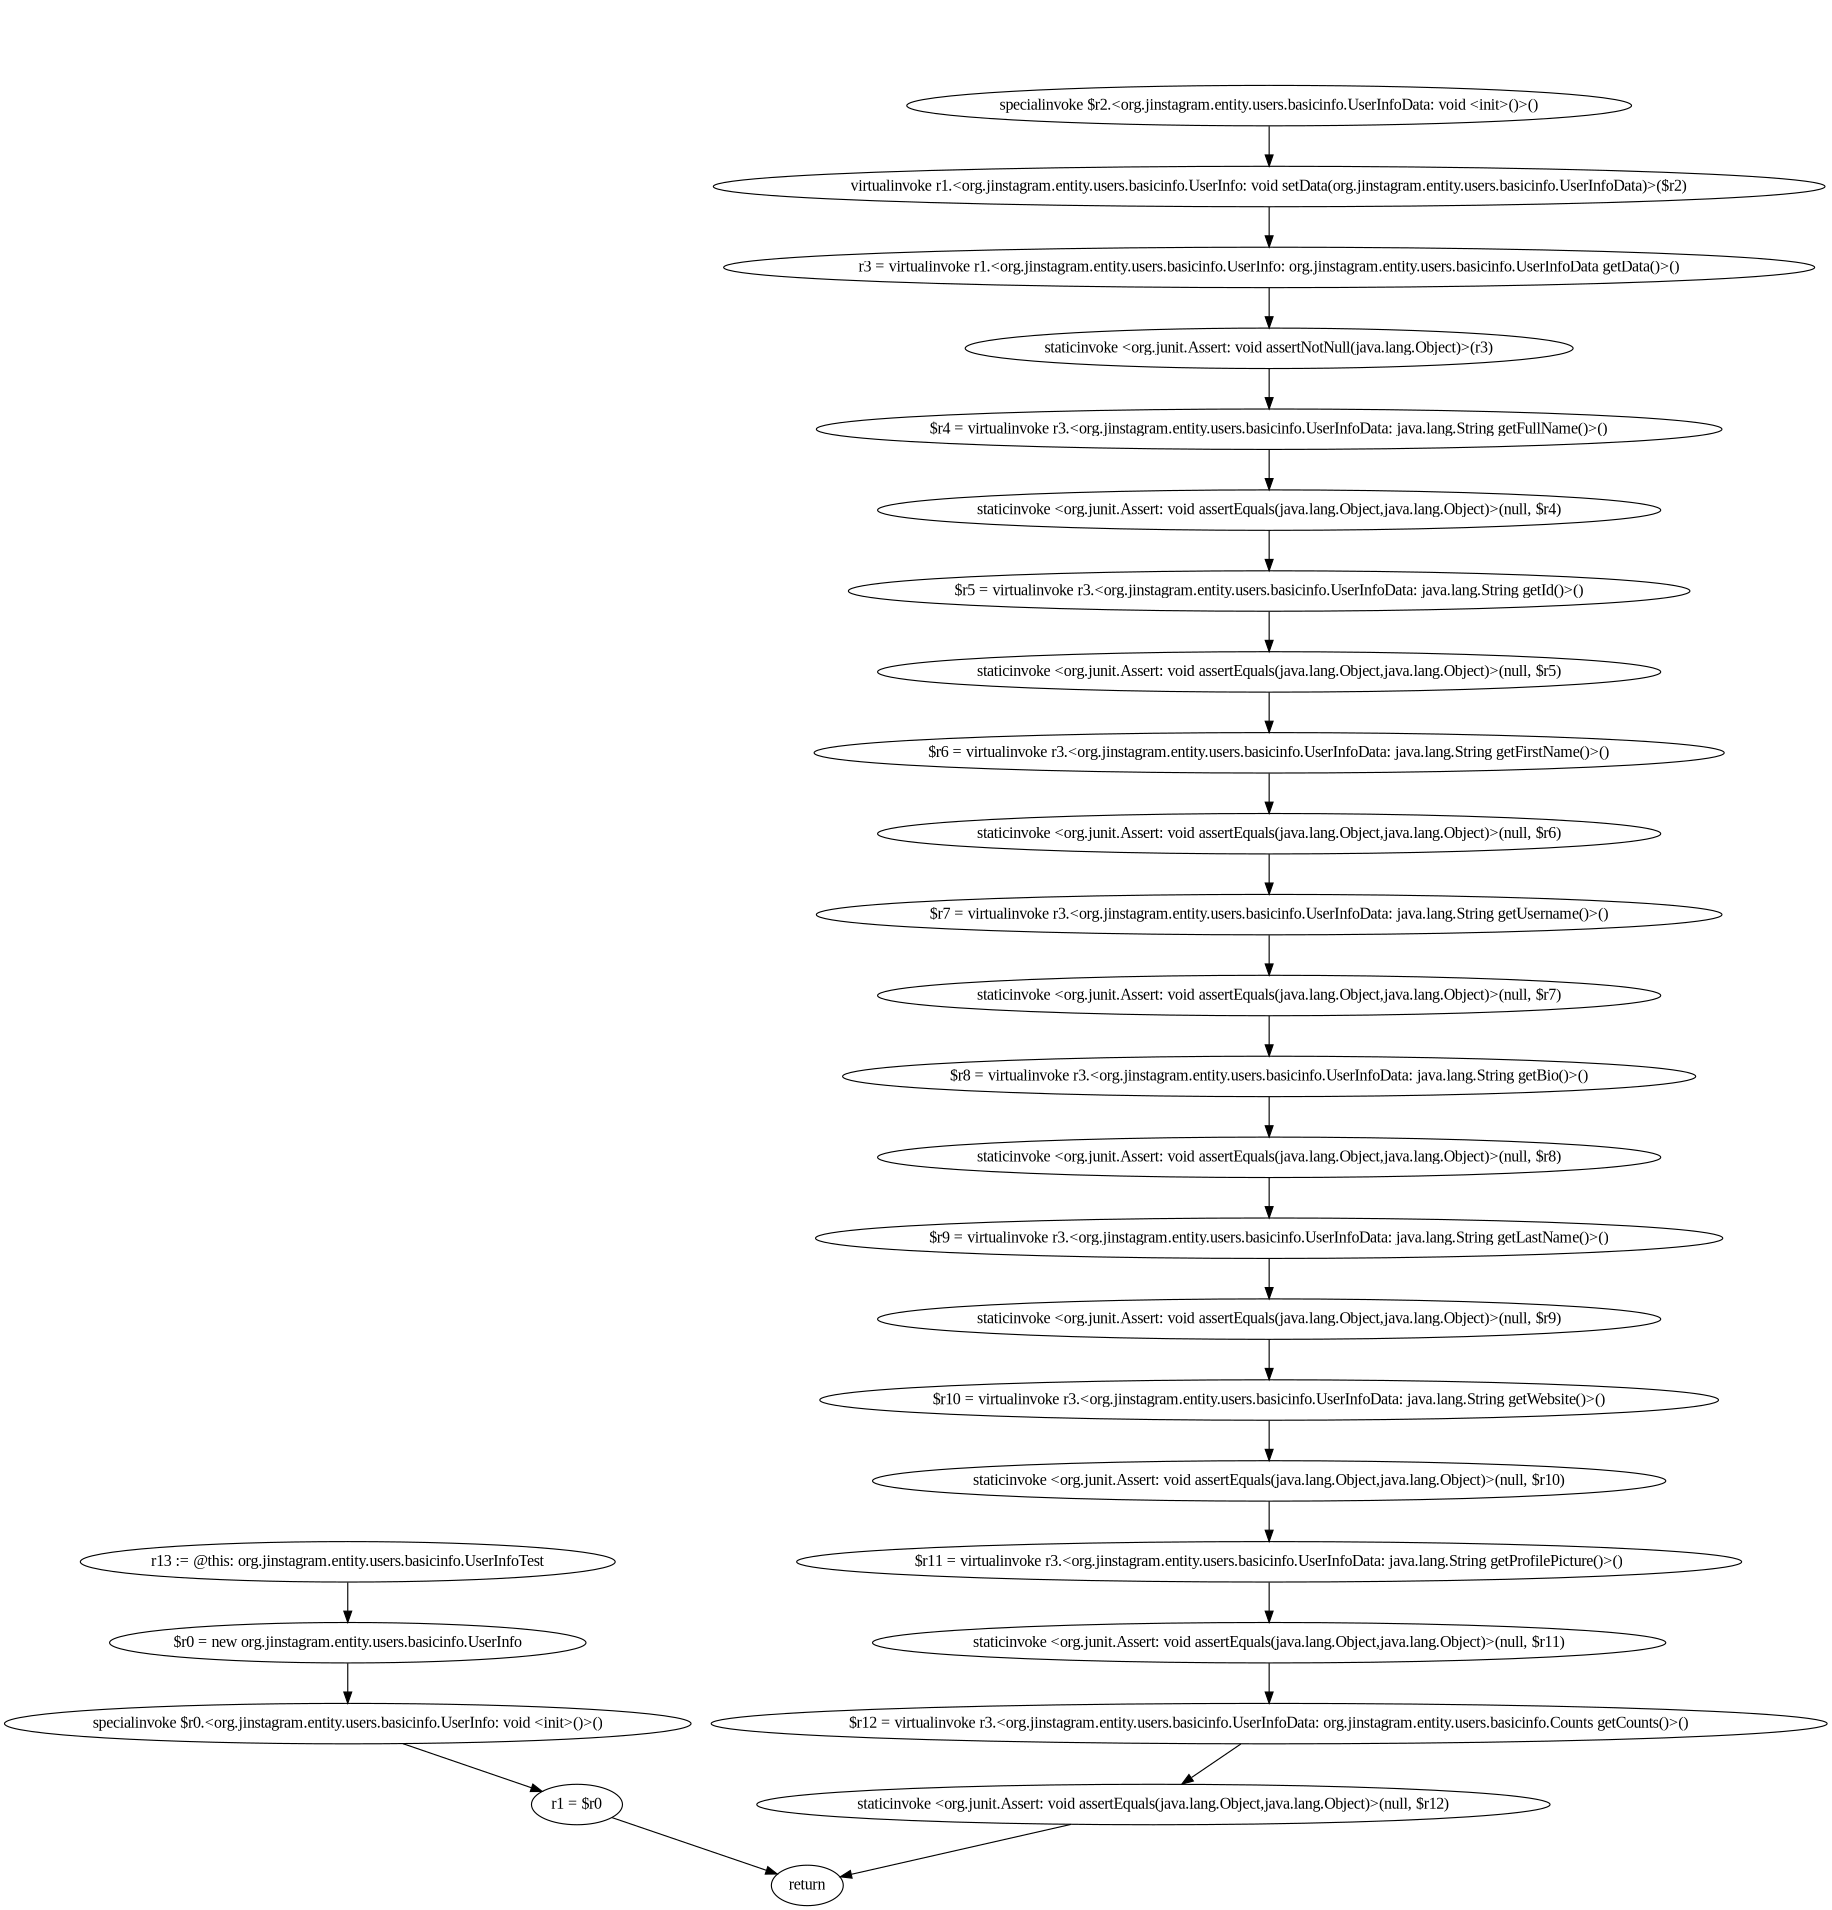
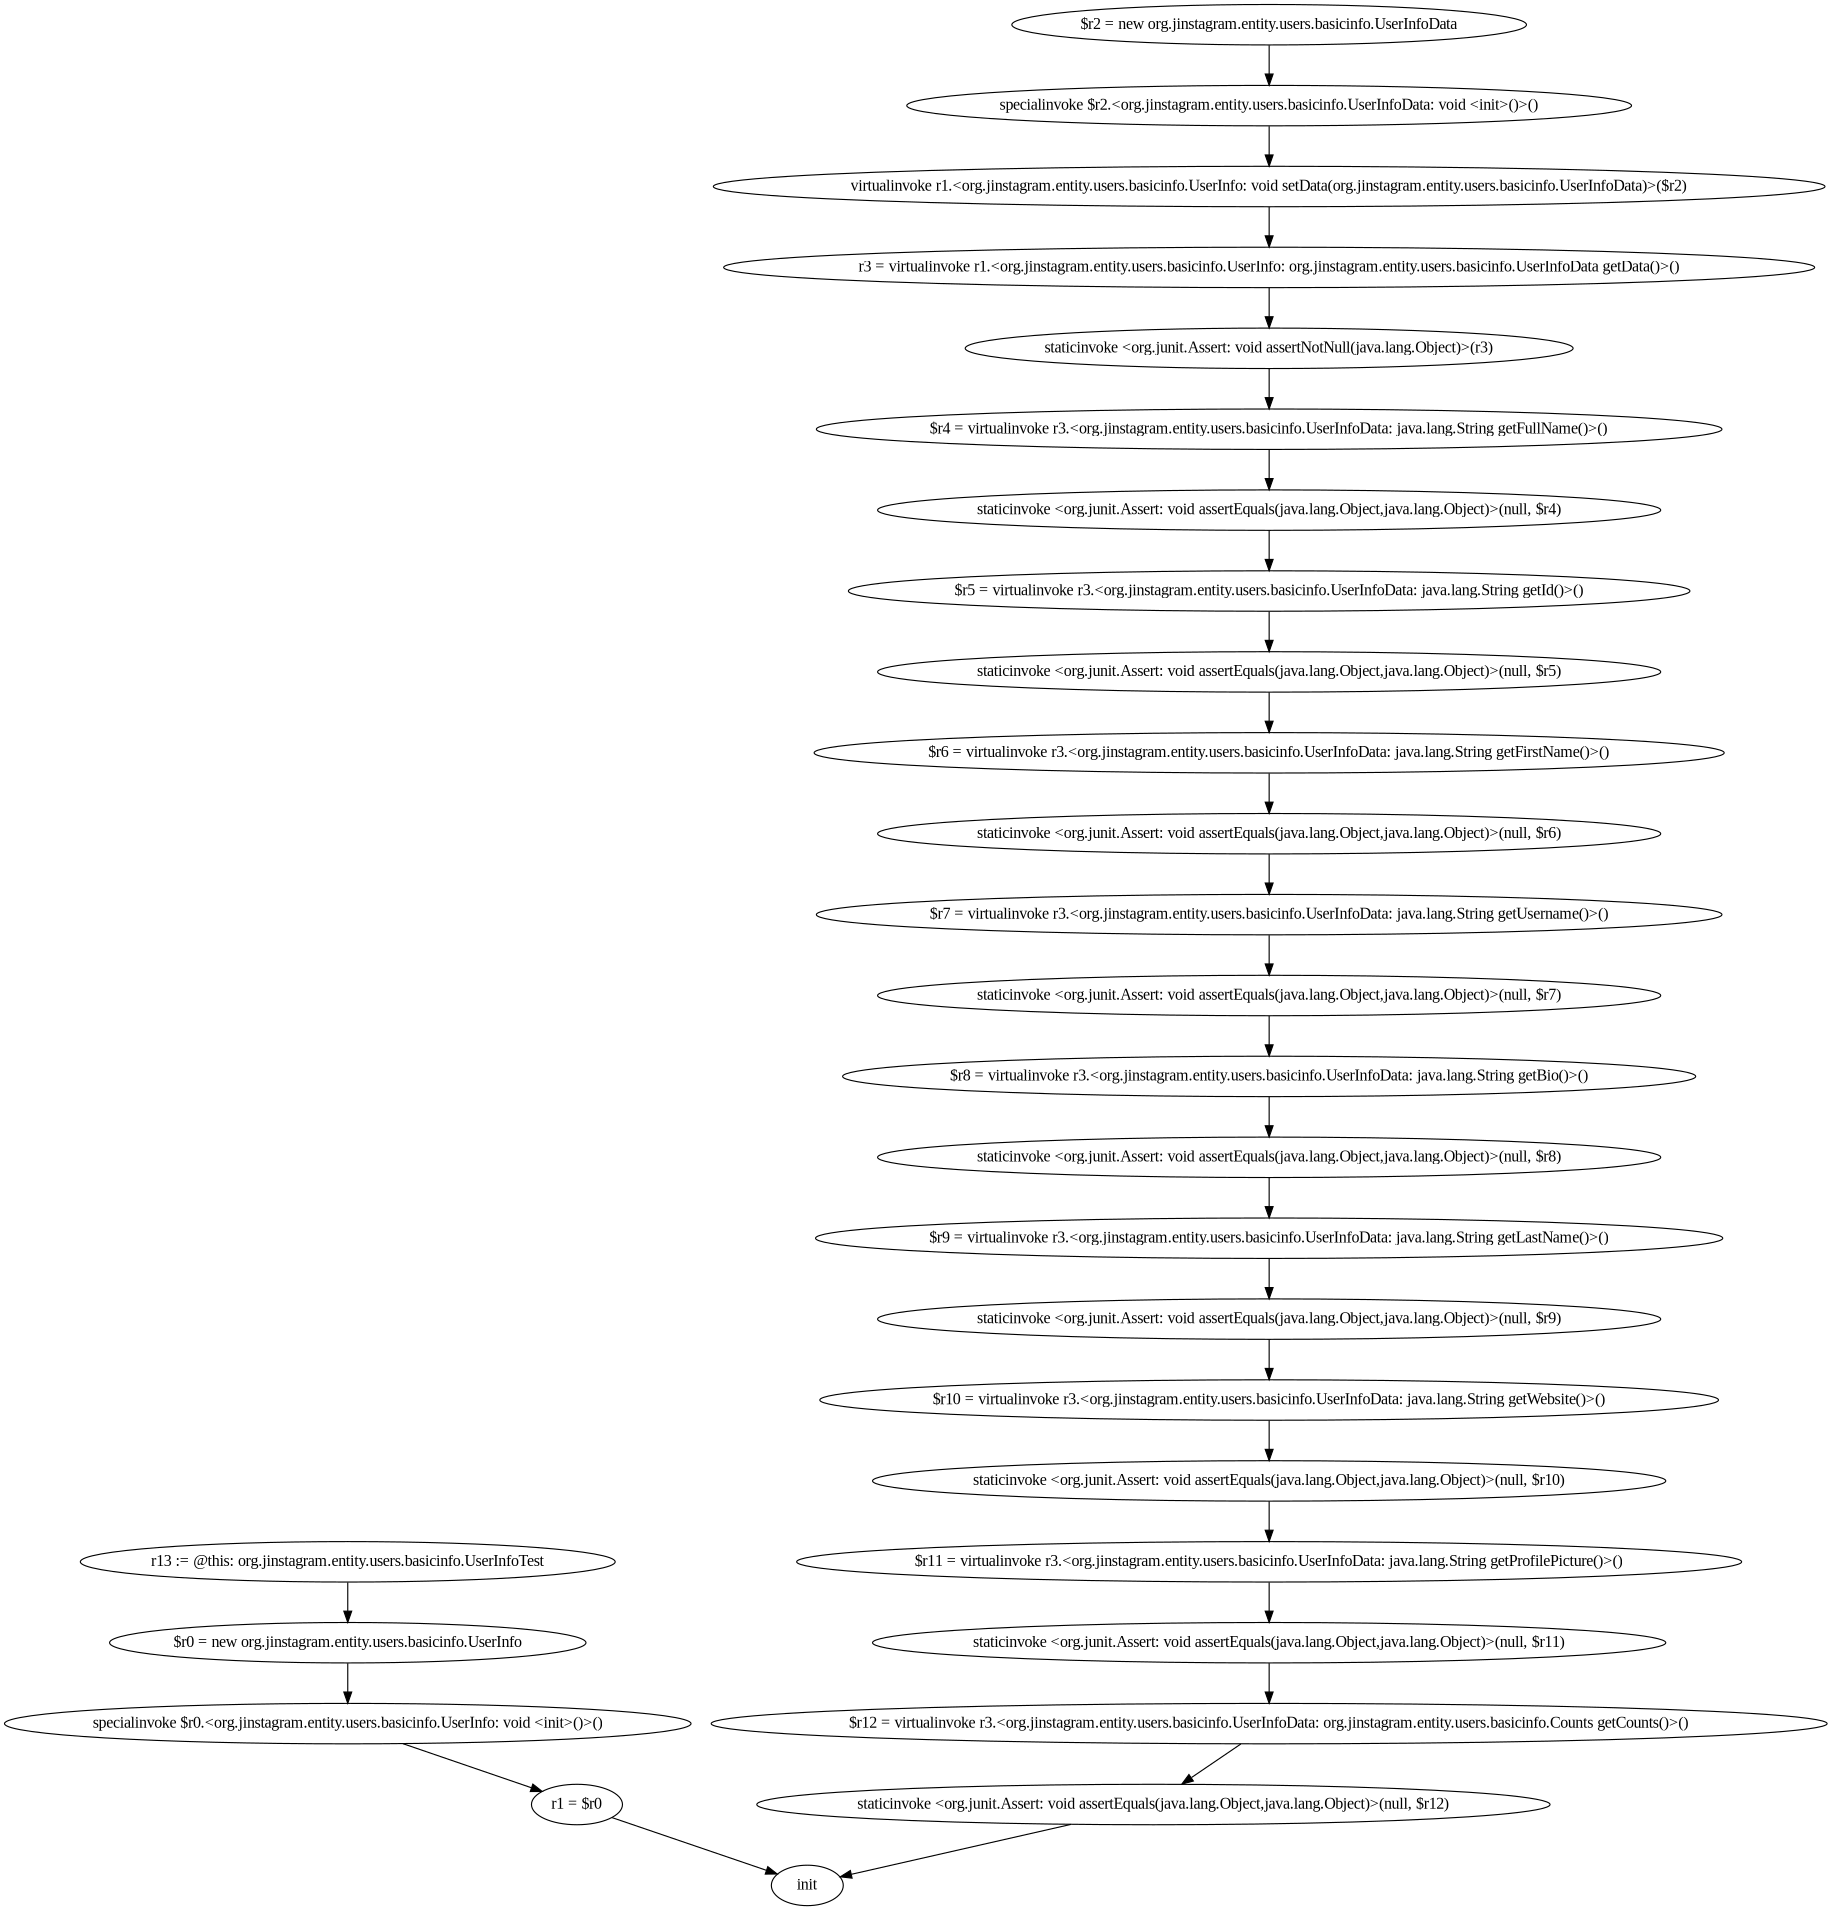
none -> (1269, 25)
(807, 1885) -> (807, 1885)
